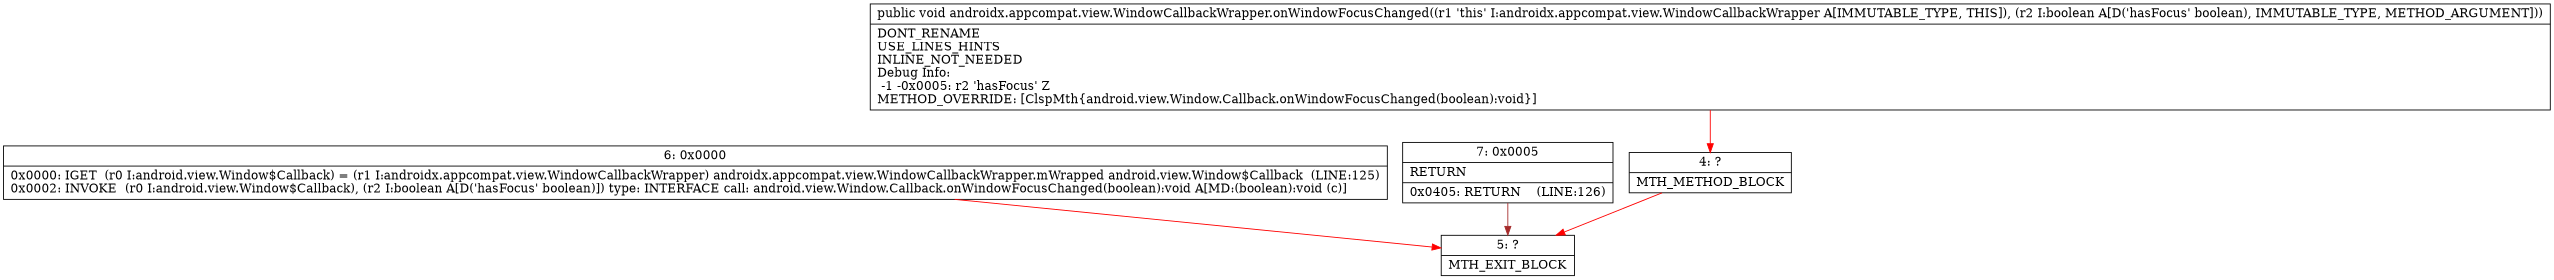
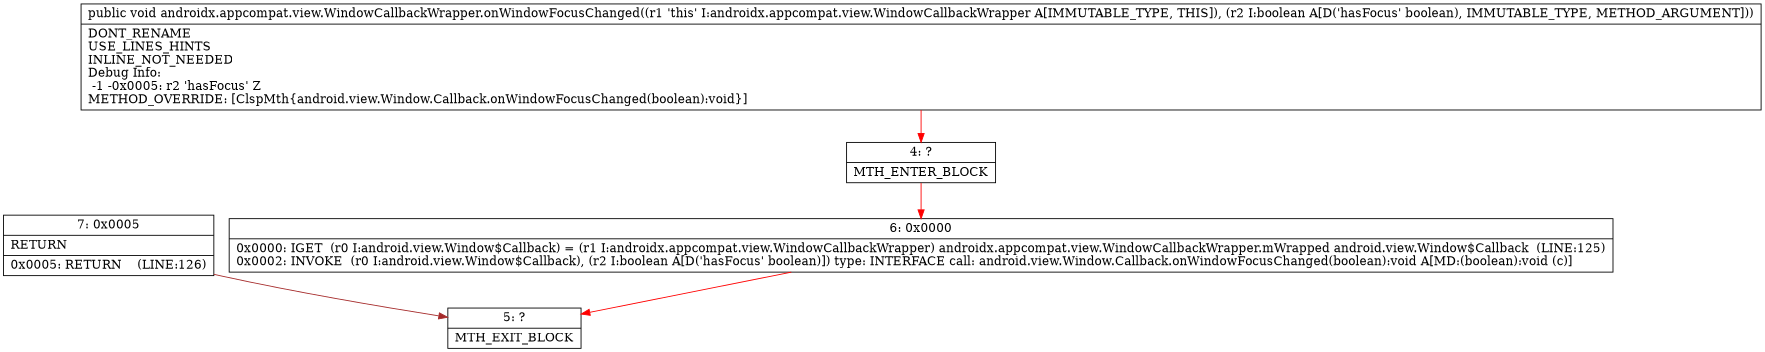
(1710, 182) -> (921, 172)
(1508, 192) -> (109, 265)
(1613, 212) -> (921, 196)
